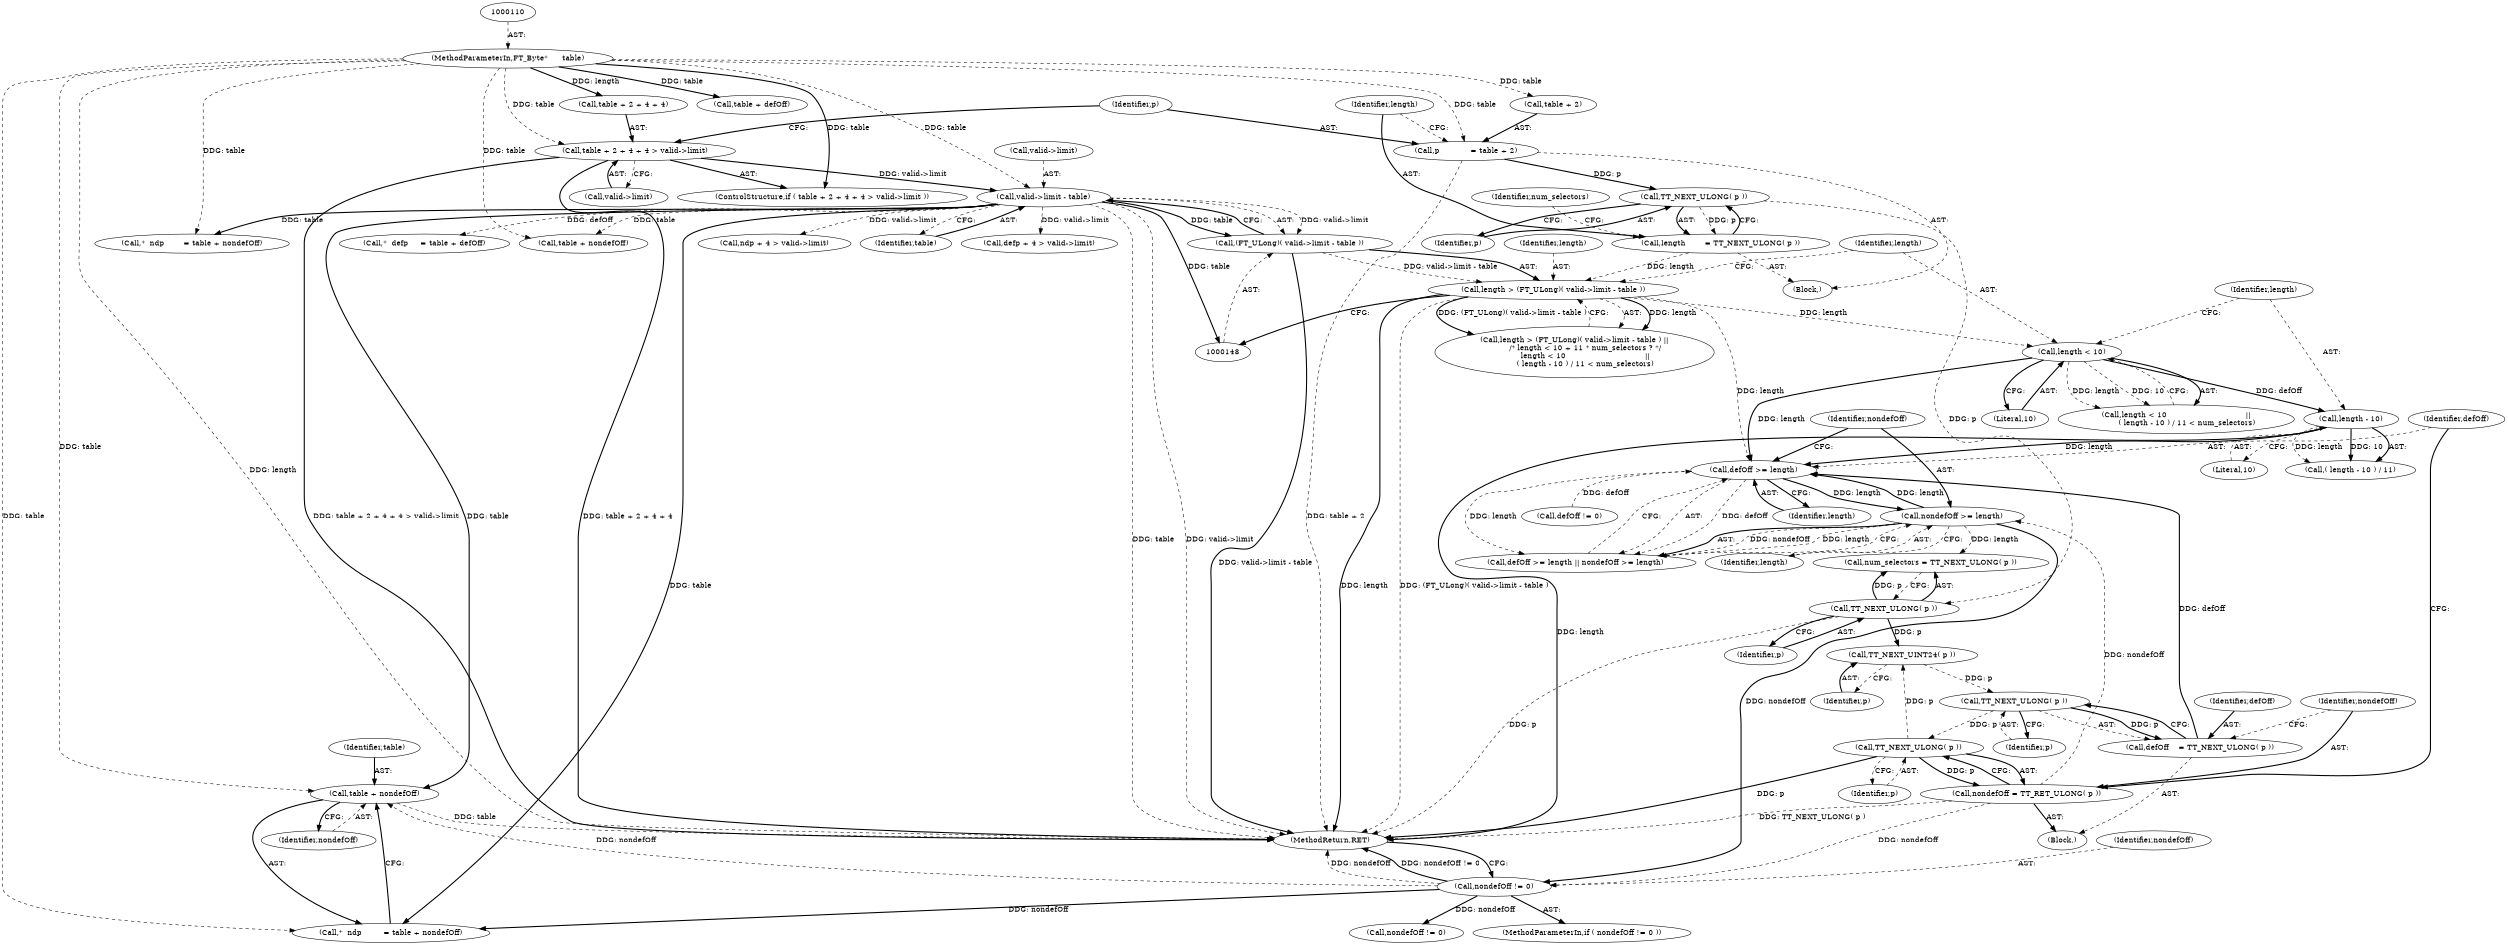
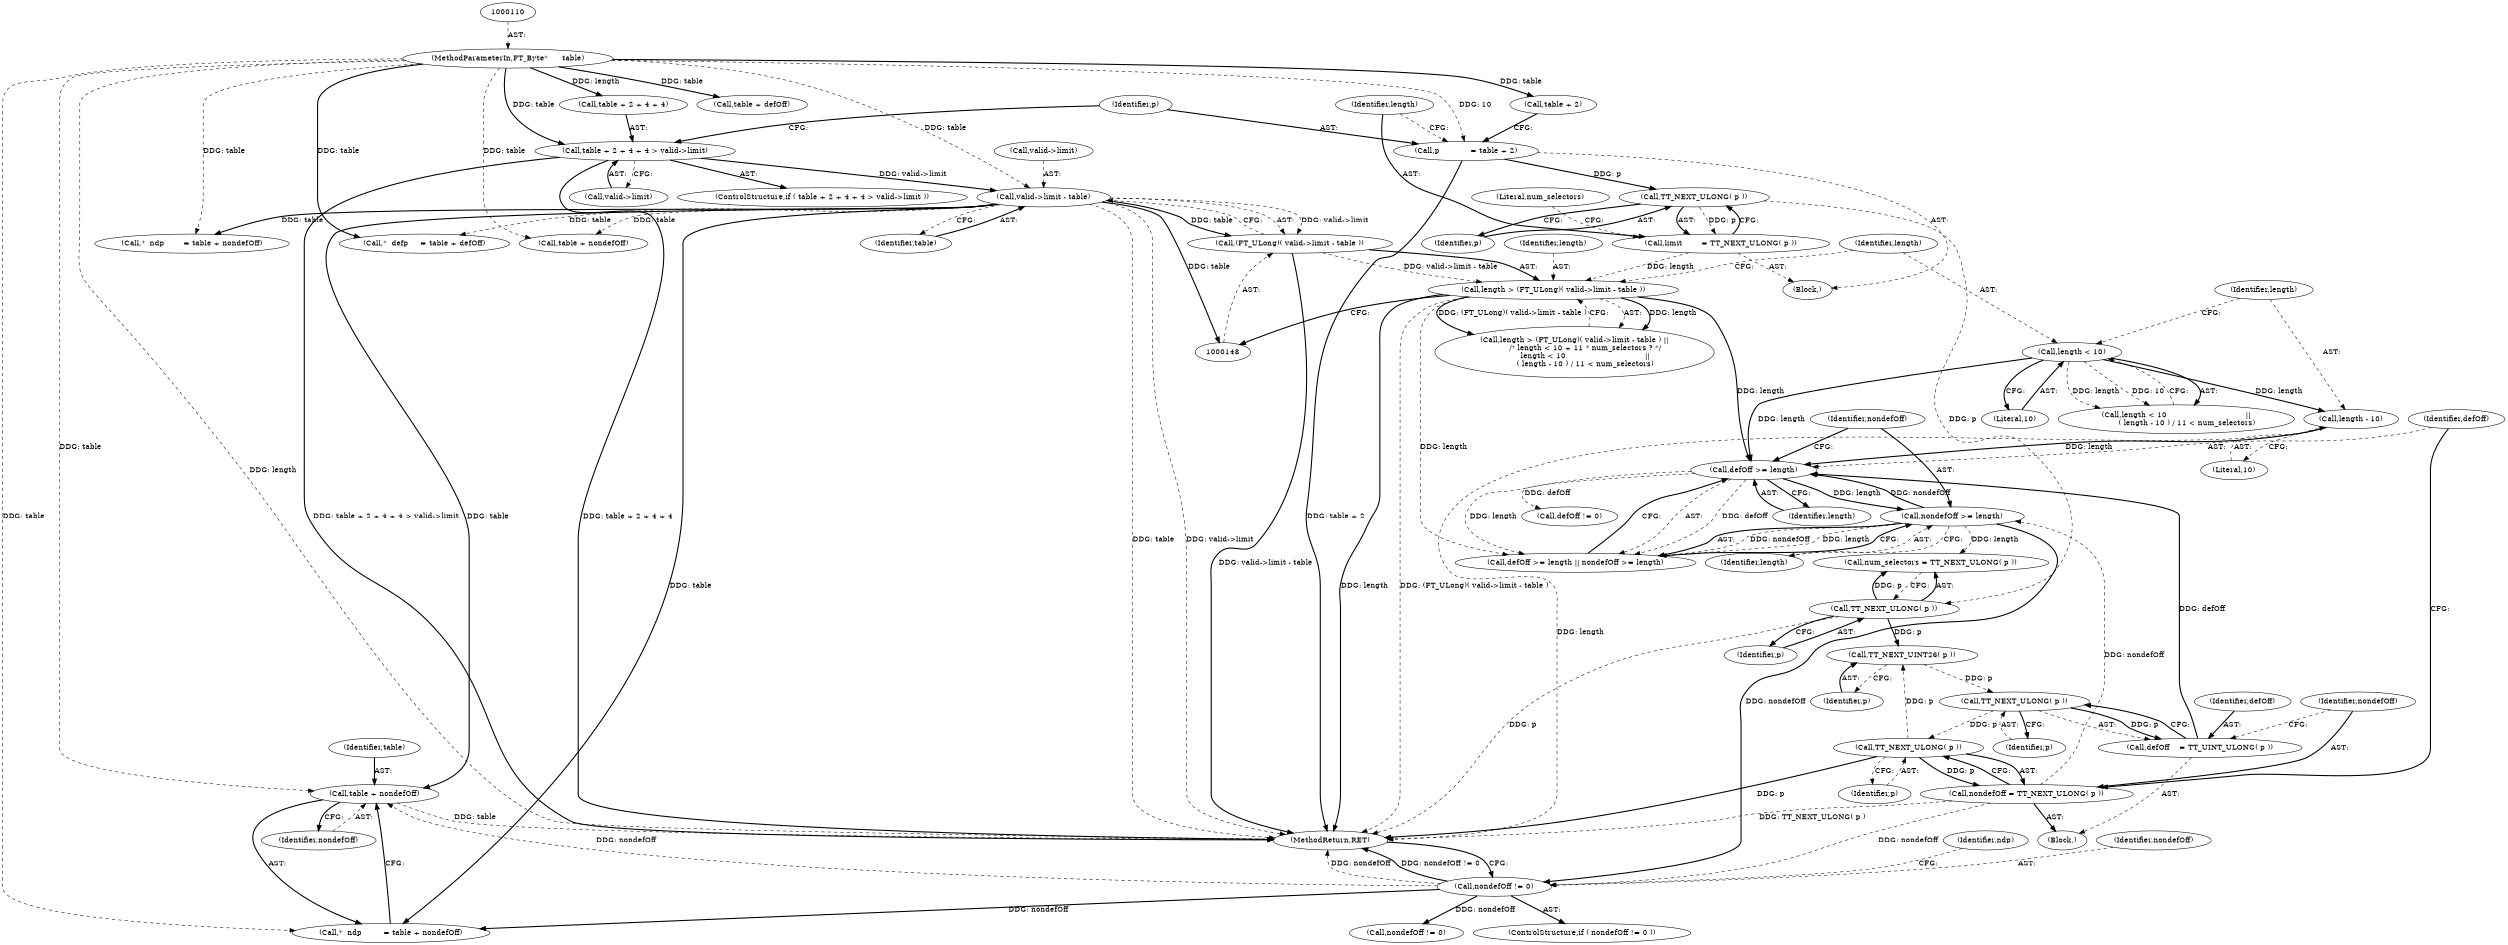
(1072, 64) -> (1072, 64)
(751, 79) -> (318, 120)
(1475, 105) -> (1475, 105)
(515, 117) -> (515, 117)
(1525, 128) -> (1525, 128)
(1541, 197) -> (1541, 197)
(1191, 208) -> (1191, 208)
(590, 220) -> (590, 220)
(775, 244) -> none
(1039, 244) -> none
(1721, 244) -> (1721, 244)
(1828, 320) -> (1420, 439)
(1728, 346) -> (1728, 346)
(2279, 391) -> (2279, 391)
(1602, 454) -> (1602, 454)
(1311, 468) -> (1311, 468)
(2351, 470) -> none
(1611, 480) -> (1597, 480)
(1921, 493) -> (1921, 493)
(1648, 504) -> (1648, 504)
(1786, 552) -> (1786, 552)
(1902, 655) -> (1902, 655)
(2200, 748) -> (2200, 748)
(2027, 794) -> (2027, 794)
none -> (1986, 840)
(1582, 933) -> (1582, 933)
